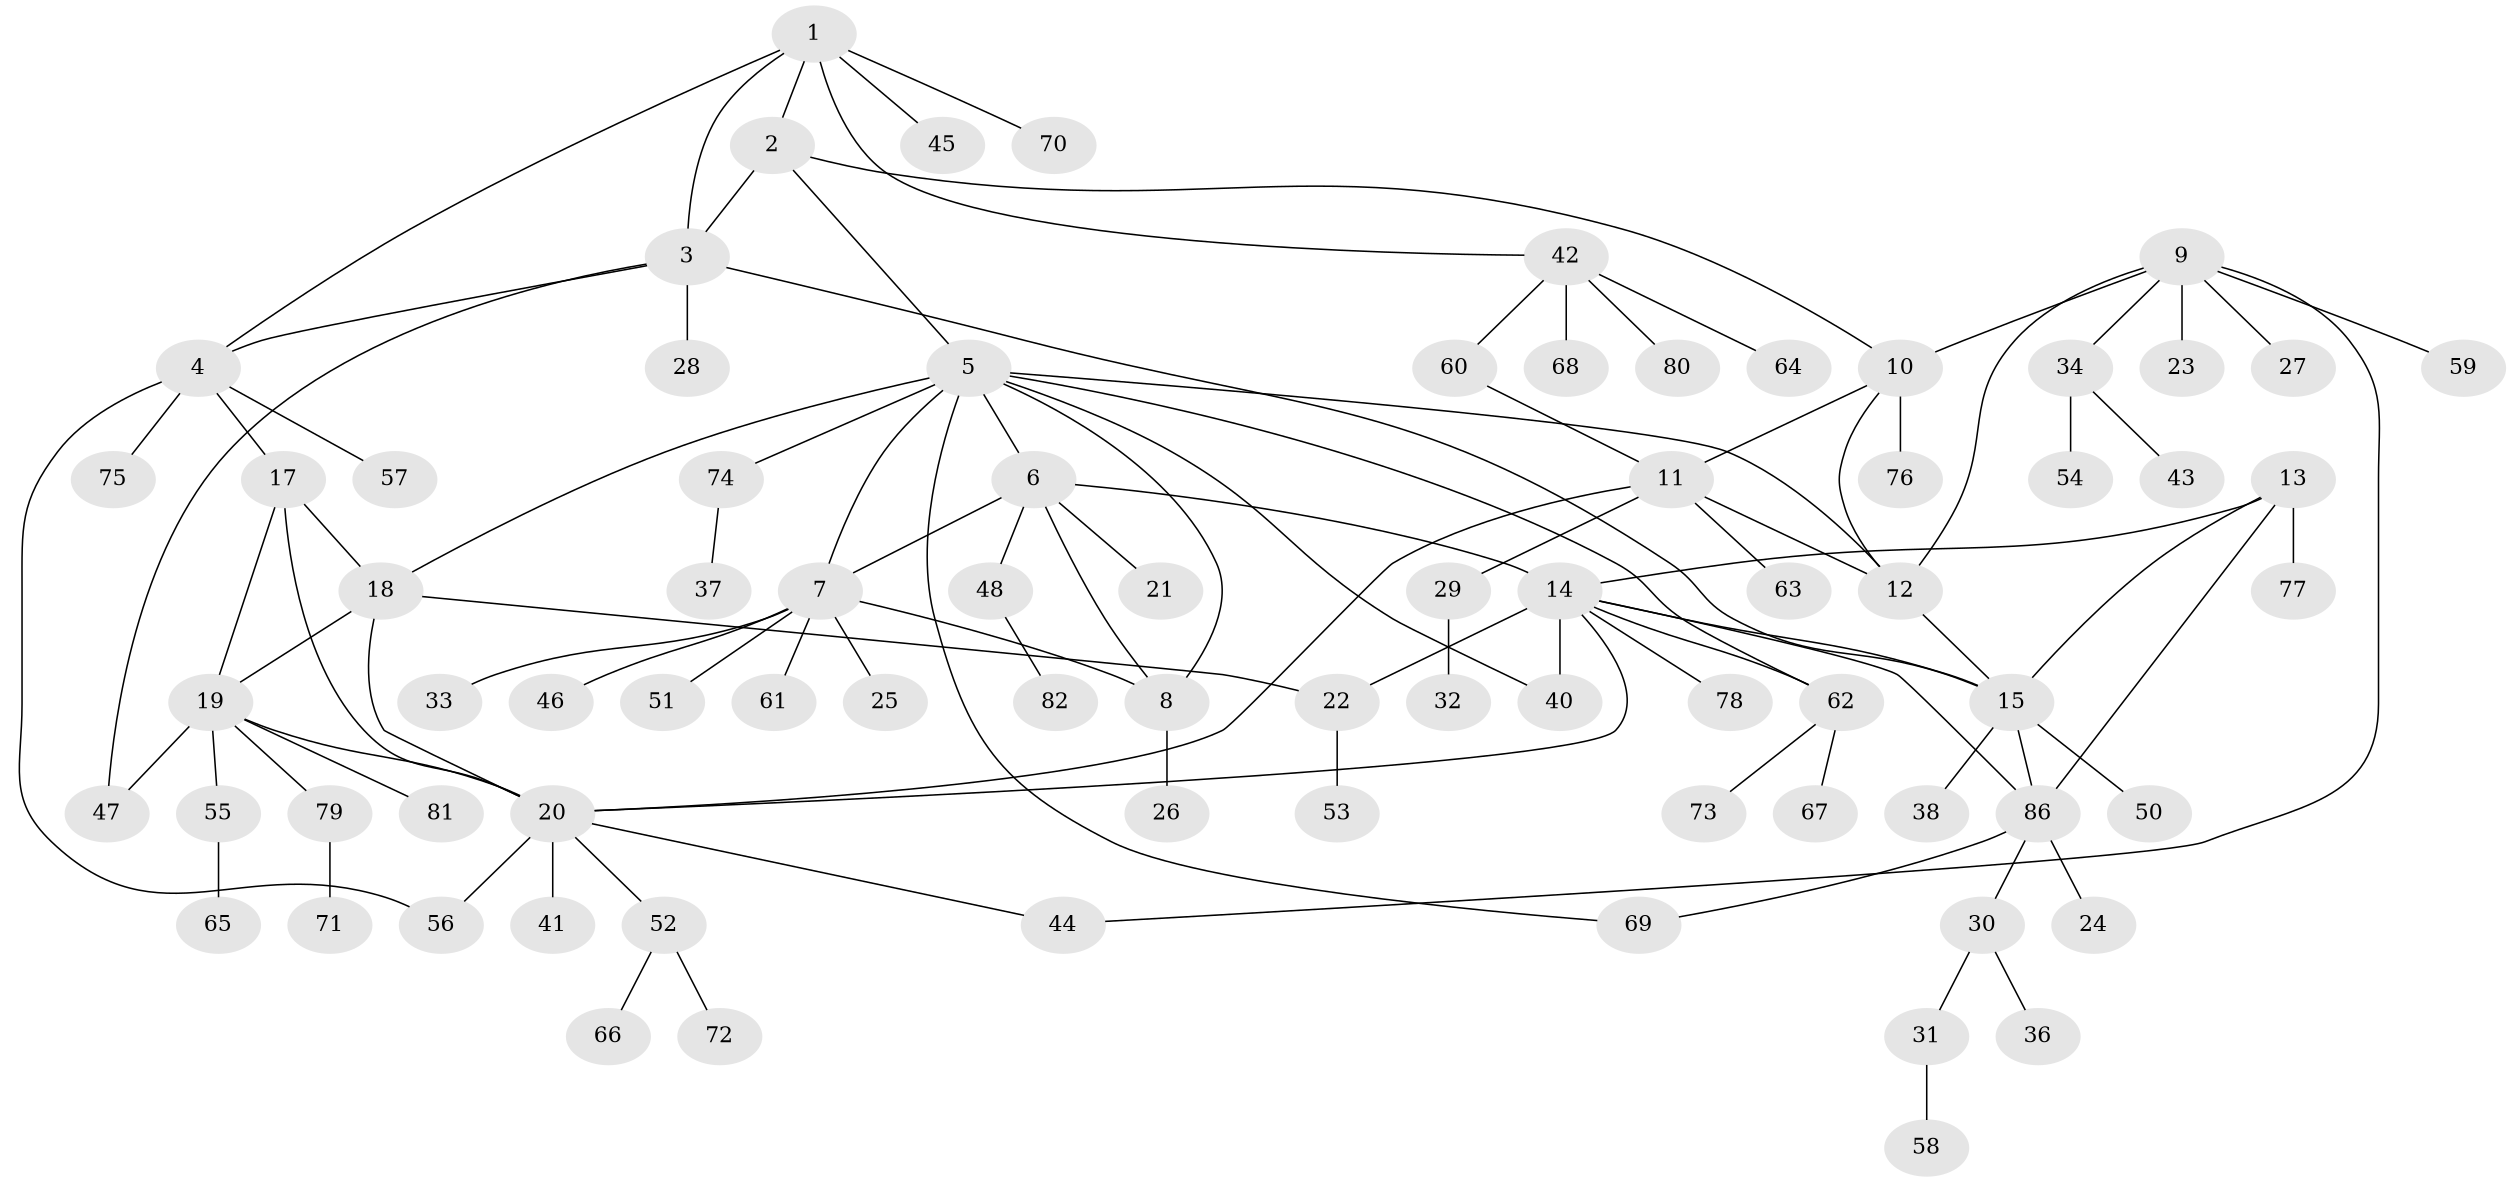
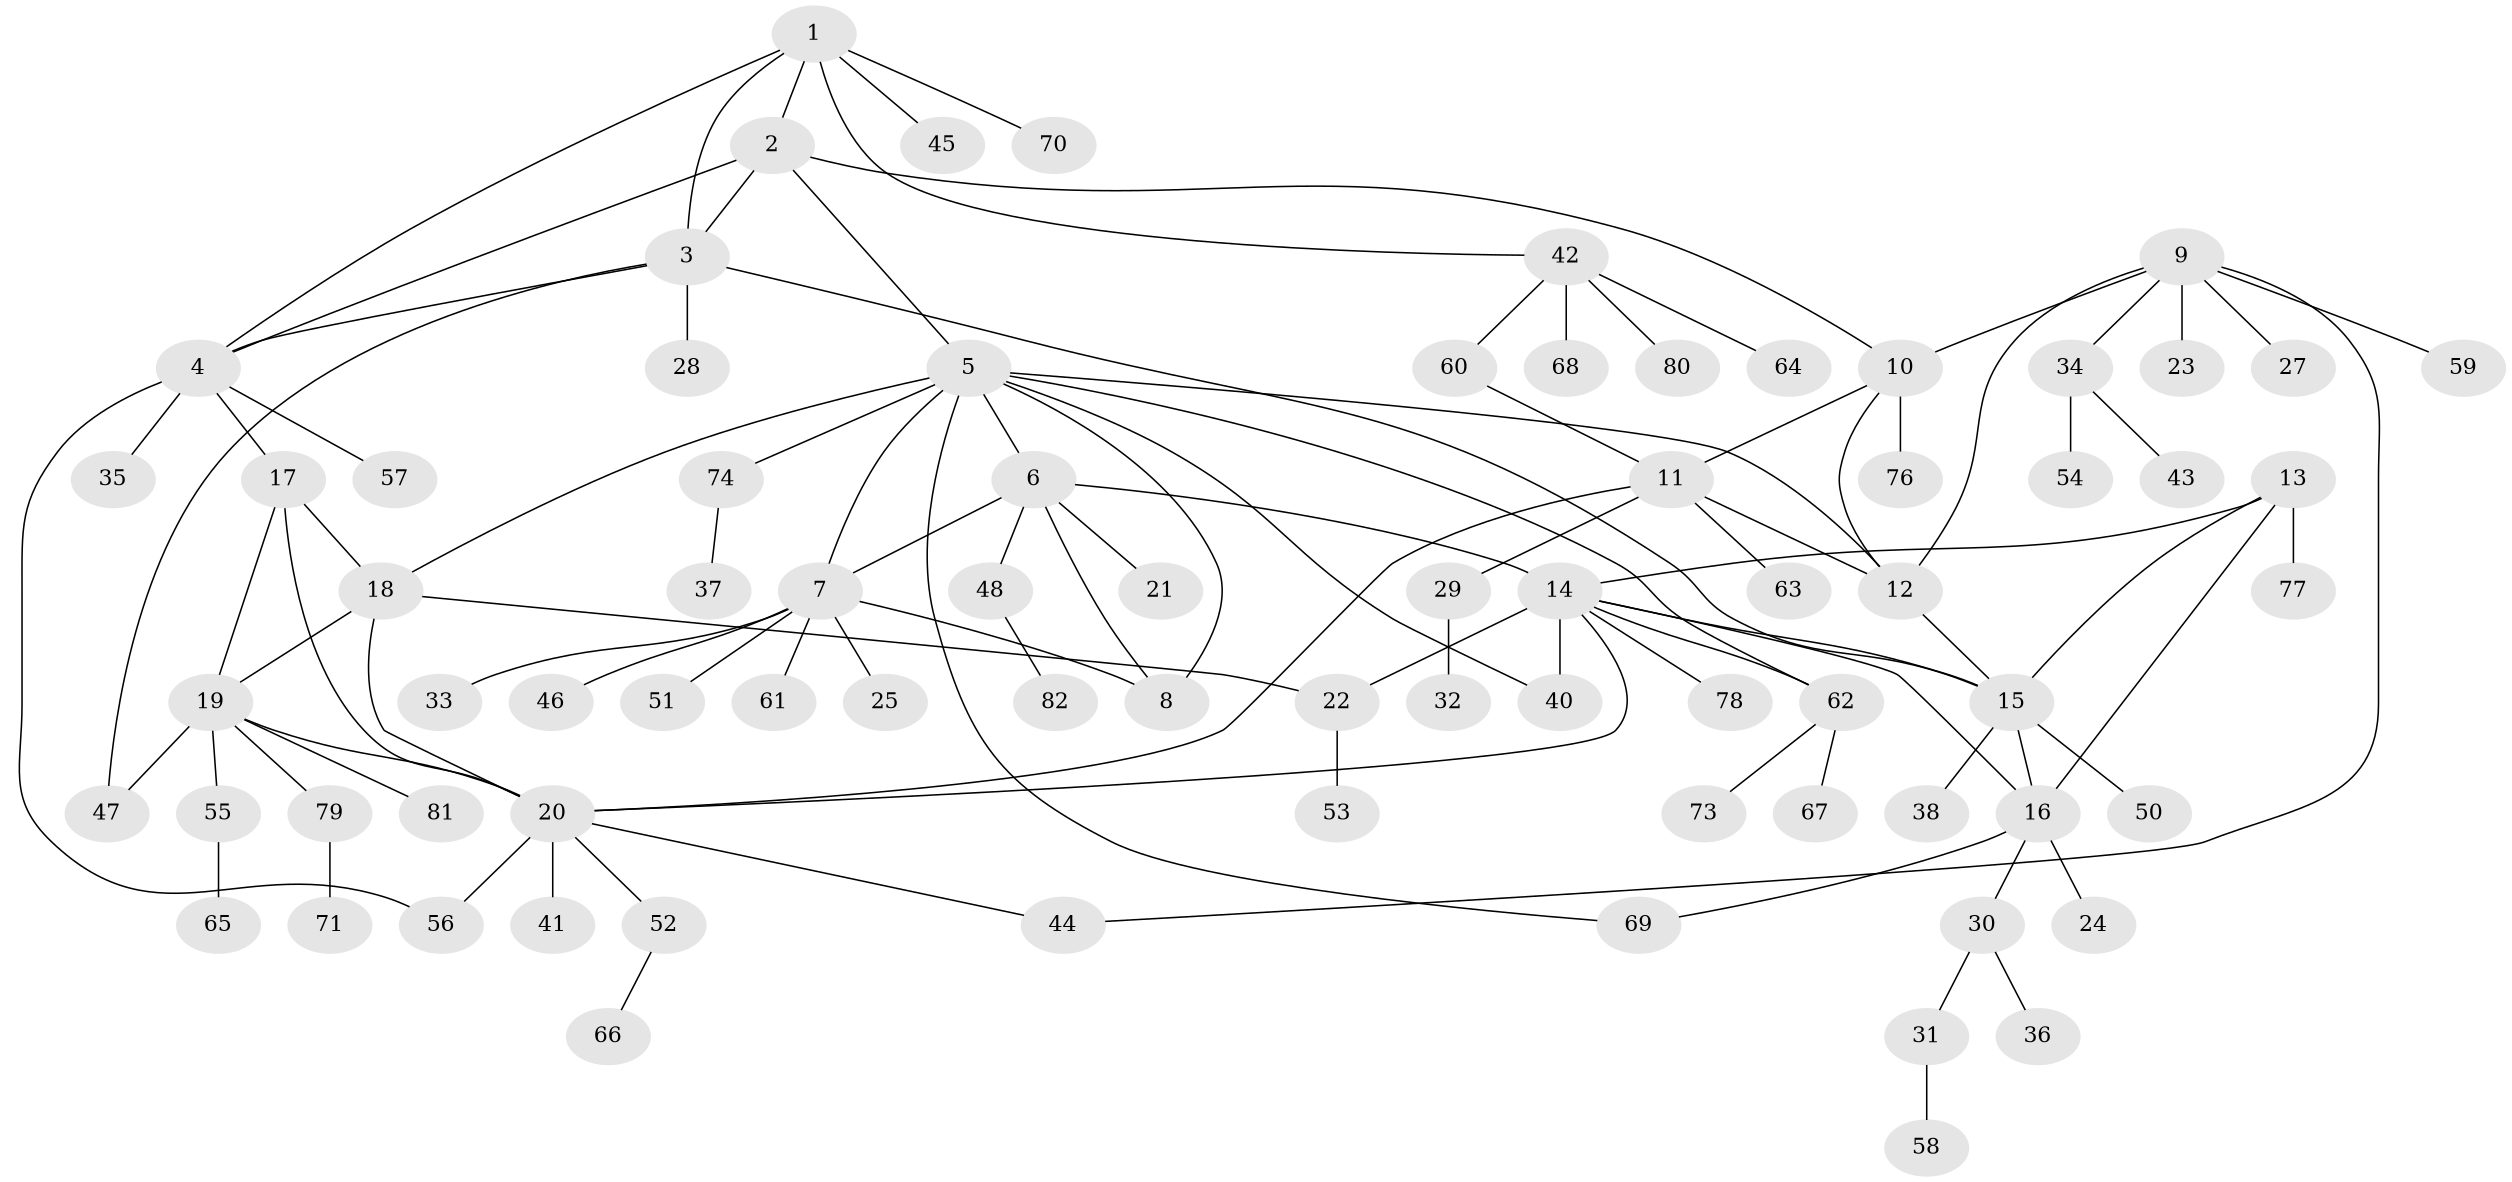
none -> (484, 254)
(113, 480) -> (113, 480)
(1167, 814) -> none
(2038, 814) -> (2038, 814)
(720, 1037) -> none
